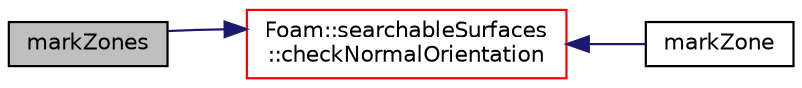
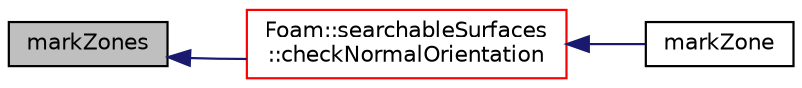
(196, 30) -> (218, 59)
